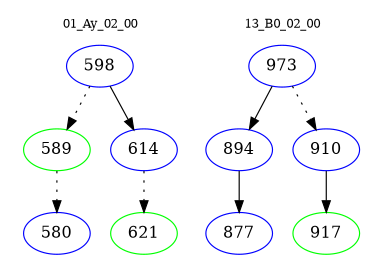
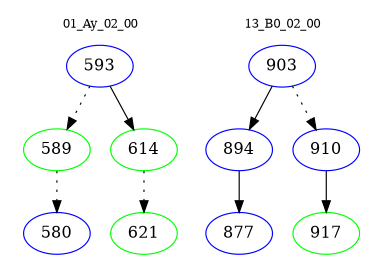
(100, 66) -> (100, 66)
(282, 66) -> (282, 66)
(144, 150) -> (144, 150)
